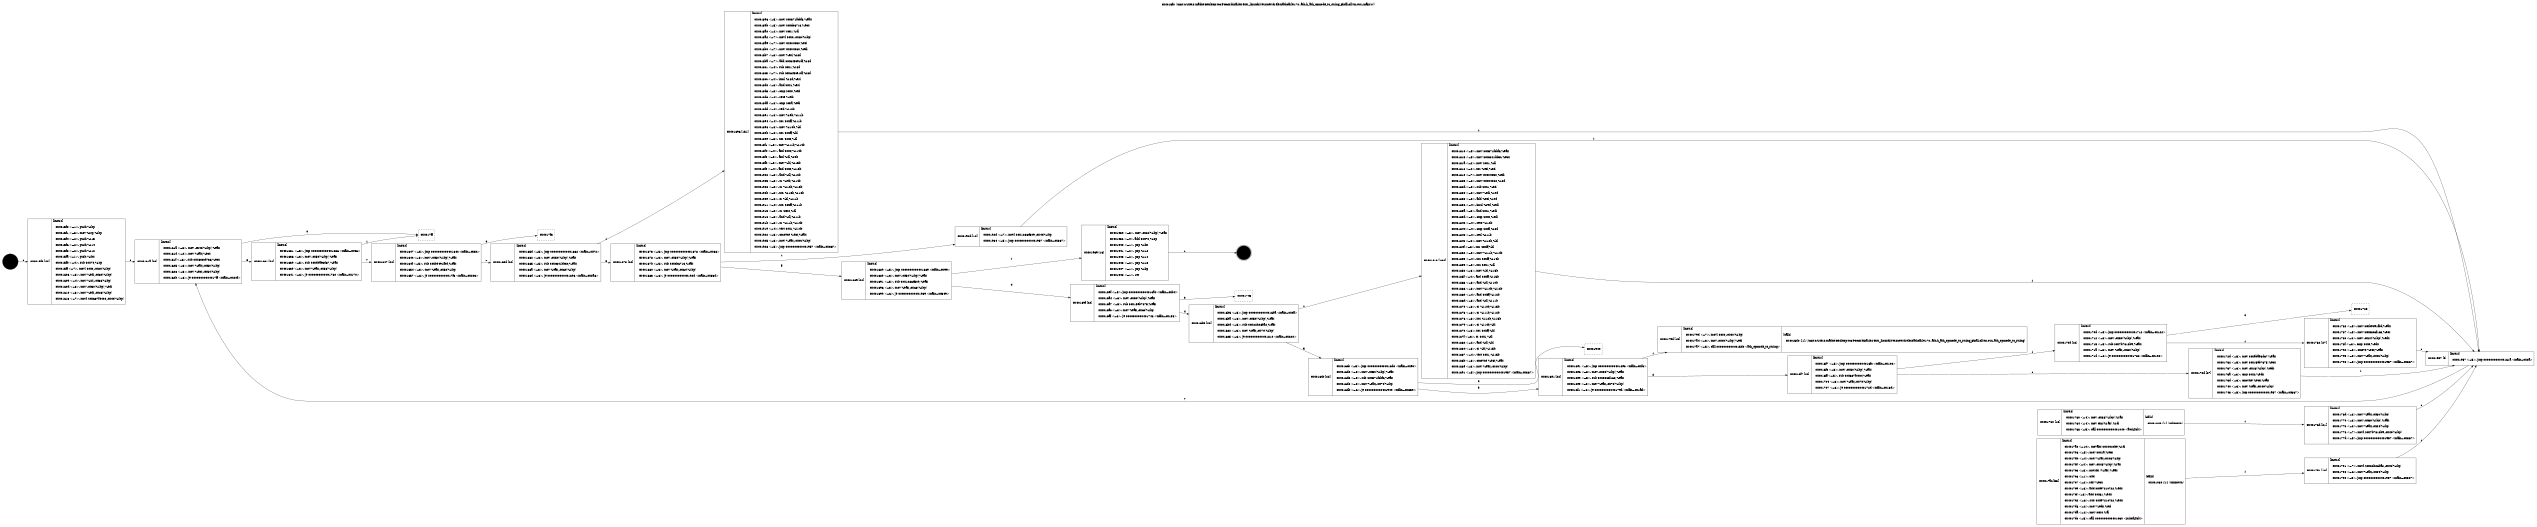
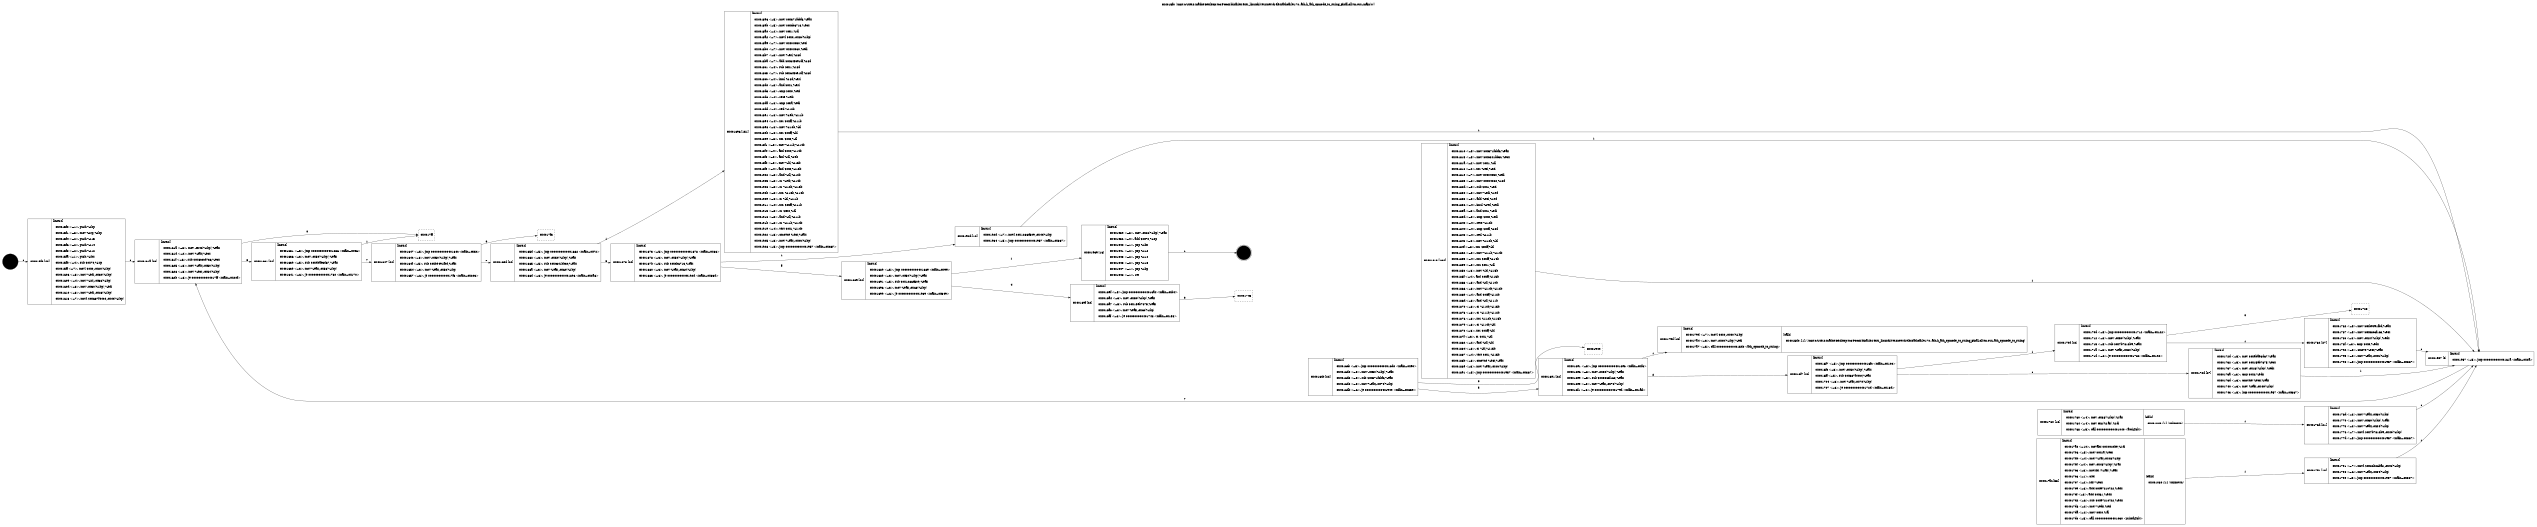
(1244, 324) -> none
